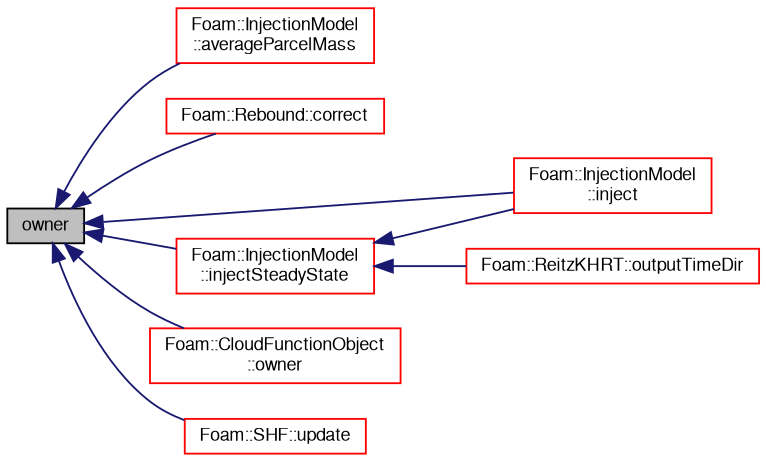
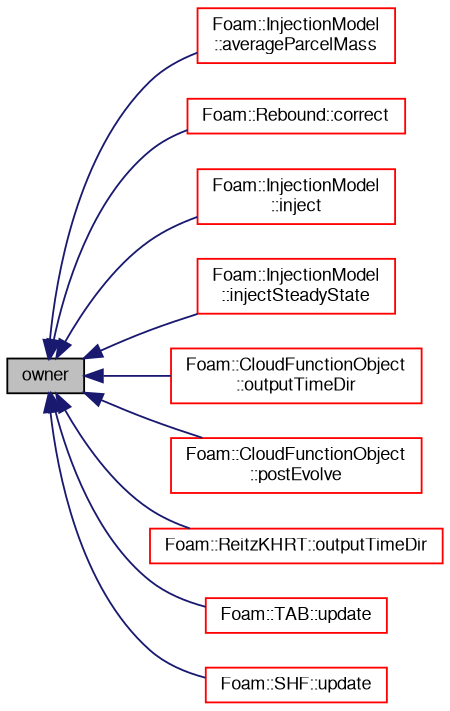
(453, 224) -> none
(430, 266) -> (117, 481)
(275, 356) -> (296, 466)
none -> (296, 376)
none -> (296, 616)
